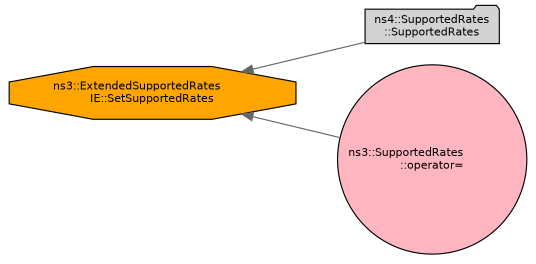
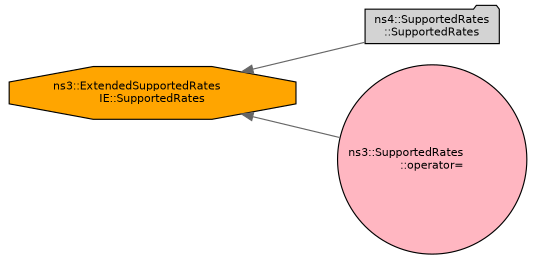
(153, 93) -> (153, 93)
